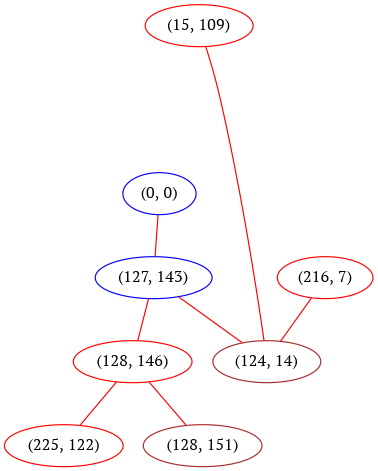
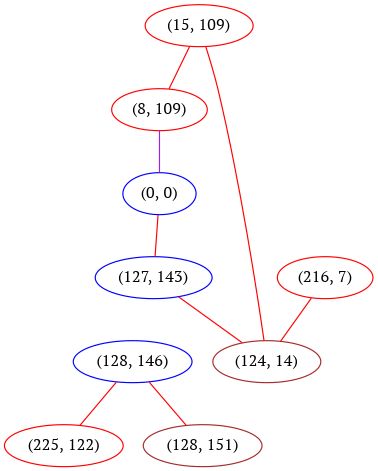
none -> (159, 110)
(143, 319) -> none
(133, 362) -> (133, 362)
